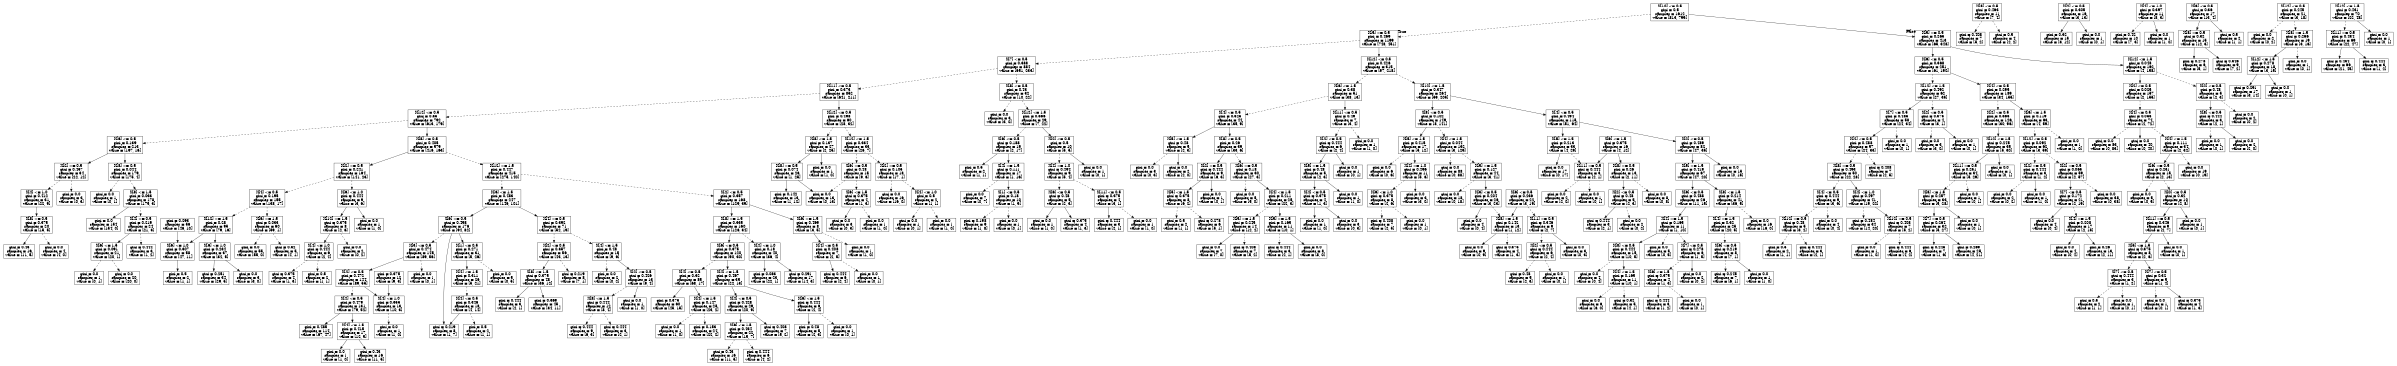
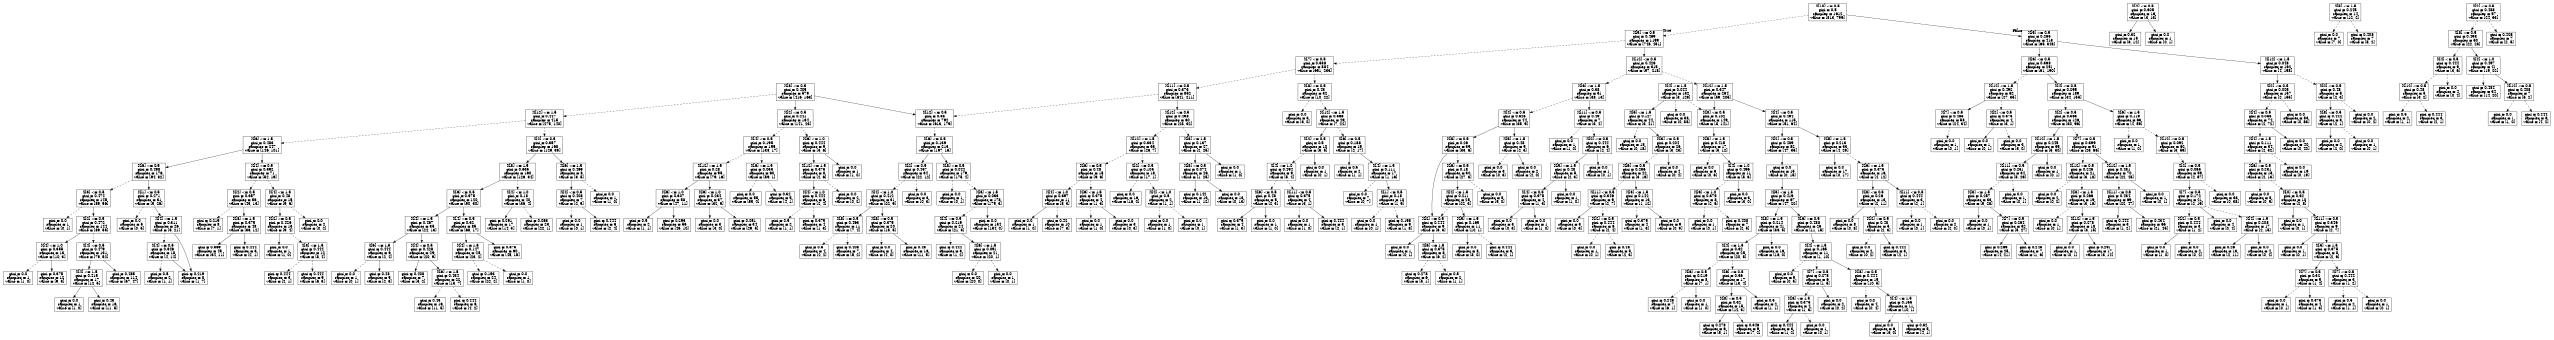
(427, 131) -> (864, 105)
(1441, 131) -> (1694, 105)
(1880, 131) -> none
(2122, 132) -> (2287, 105)
none -> (2084, 145)
(1693, 157) -> (1782, 183)
(2035, 157) -> (2189, 210)
(1467, 158) -> (1659, 104)
(1575, 158) -> (1853, 158)
(839, 185) -> (1075, 184)
(1640, 185) -> (1859, 212)
none -> (866, 211)
(1263, 211) -> (1446, 211)
(1496, 211) -> (1652, 158)
(178, 236) -> (673, 211)
(1227, 238) -> (2337, 25)
none -> (1733, 263)
(710, 264) -> (464, 210)
(765, 264) -> (527, 211)
(445, 277) -> (184, 250)
(389, 289) -> (52, 264)
